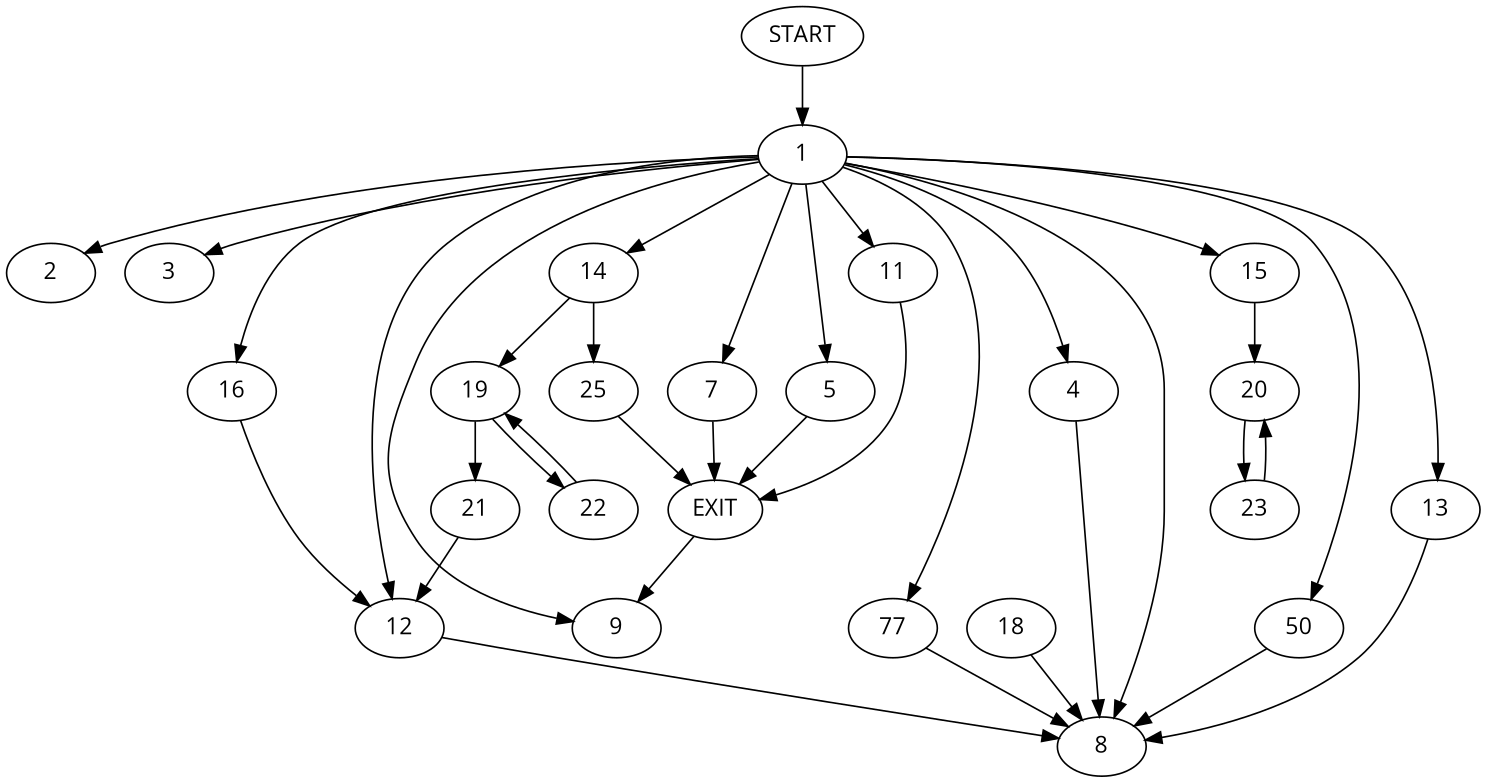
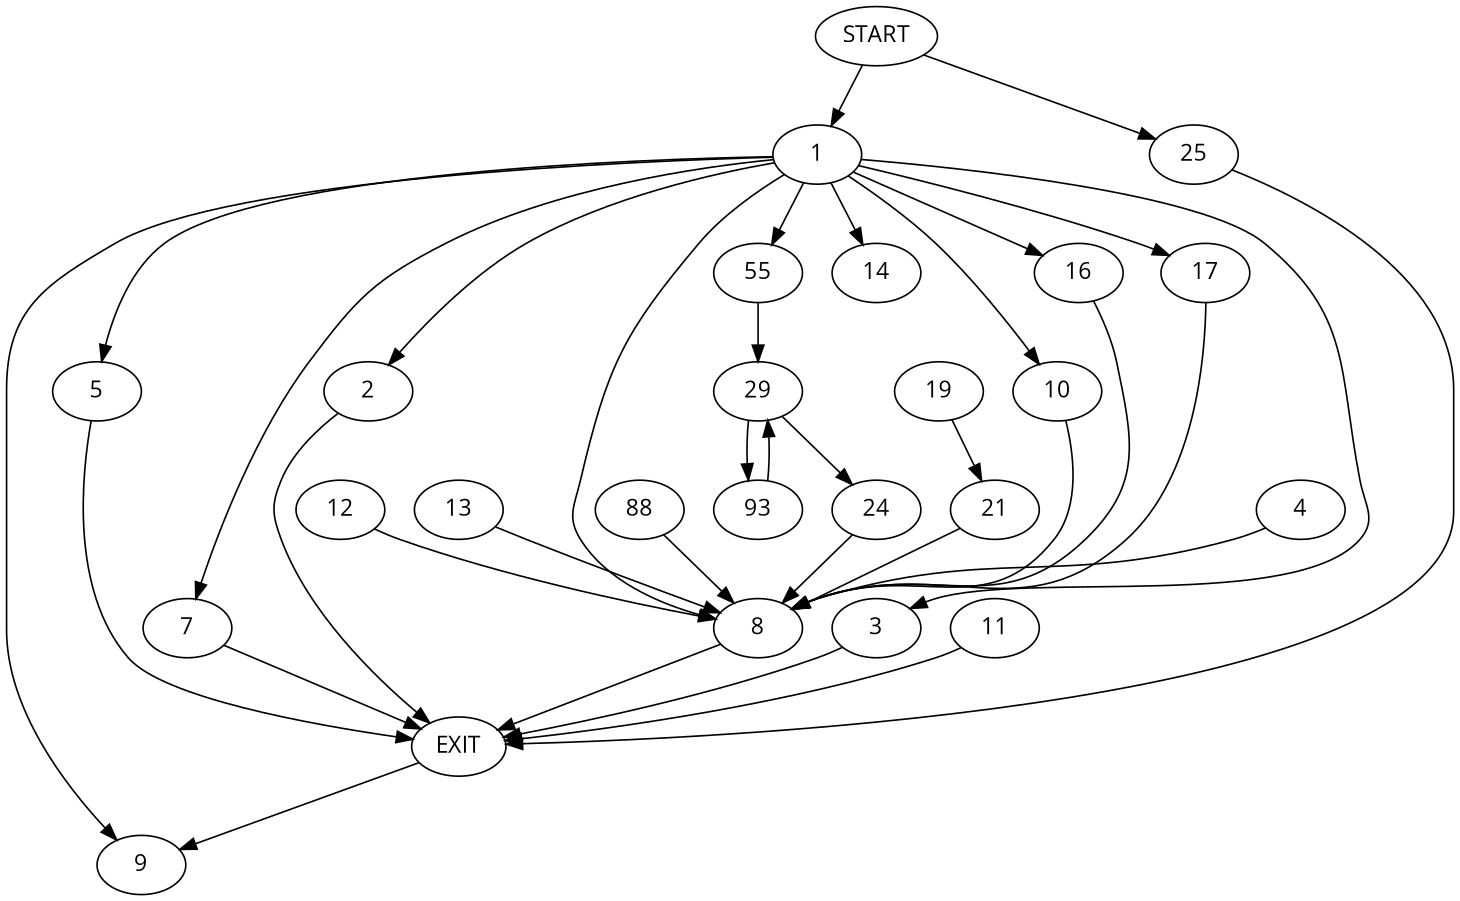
(1249, 196) -> none
(843, 207) -> none
(982, 223) -> none
(436, 255) -> none
(1255, 273) -> (758, 273)
(594, 324) -> (1032, 94)
(541, 326) -> none
(1255, 391) -> (758, 391)
(594, 510) -> none
none -> (876, 510)
(1255, 510) -> (758, 510)
(285, 518) -> (1071, 550)
(445, 557) -> (884, 565)
none -> (296, 572)
(893, 628) -> (1205, 273)
(1011, 628) -> (640, 510)
(1299, 628) -> (1057, 391)
none -> (617, 684)
none -> (683, 698)
